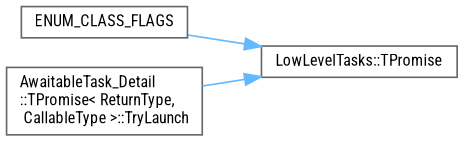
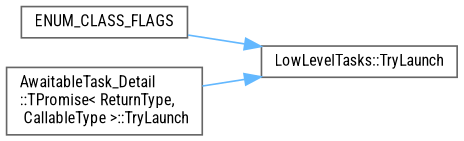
(359, 62) -> (359, 62)
